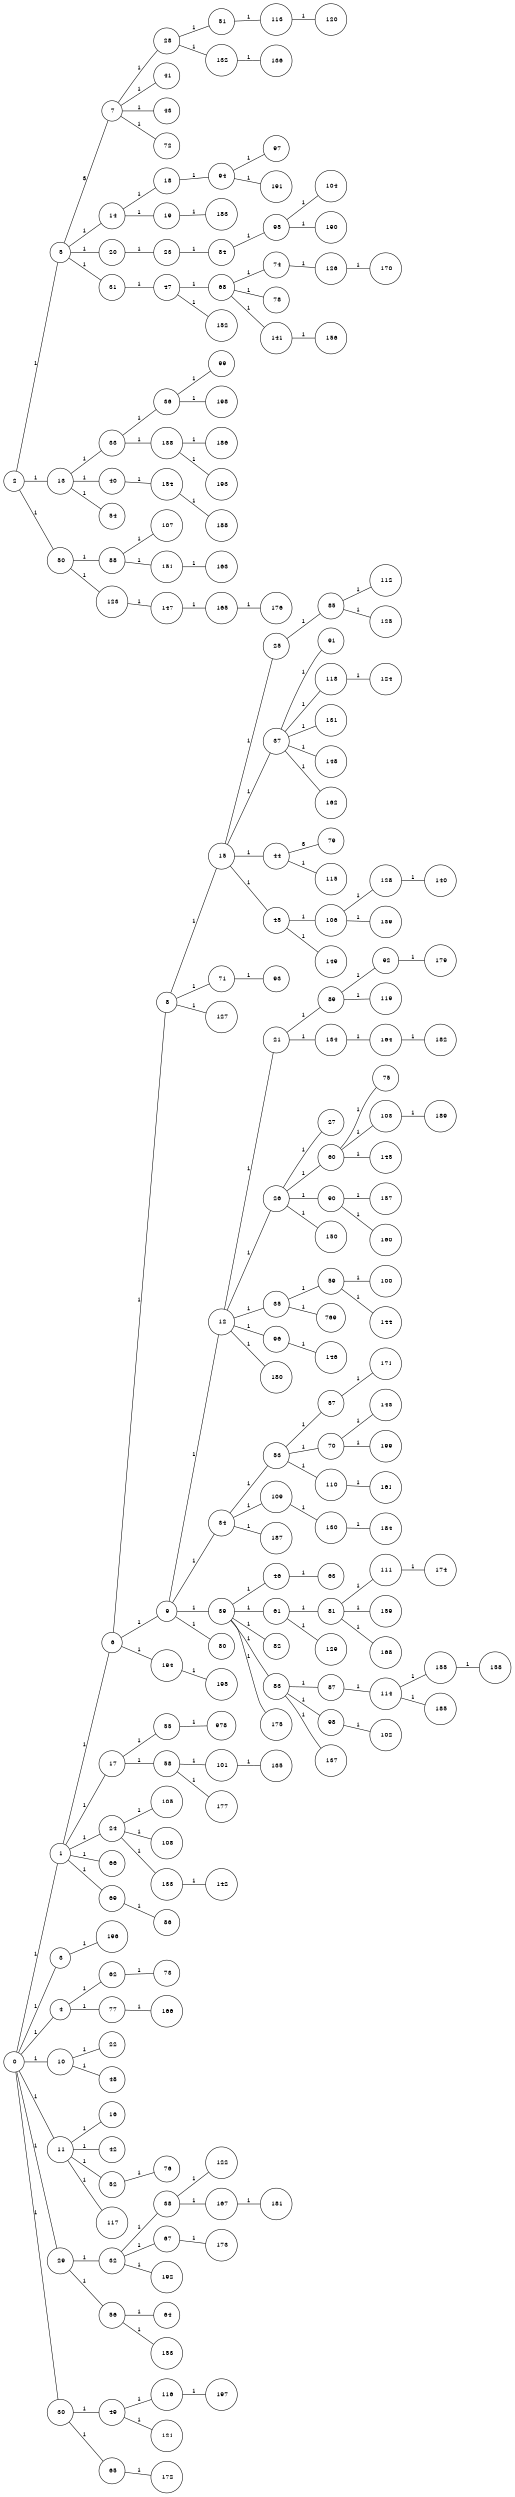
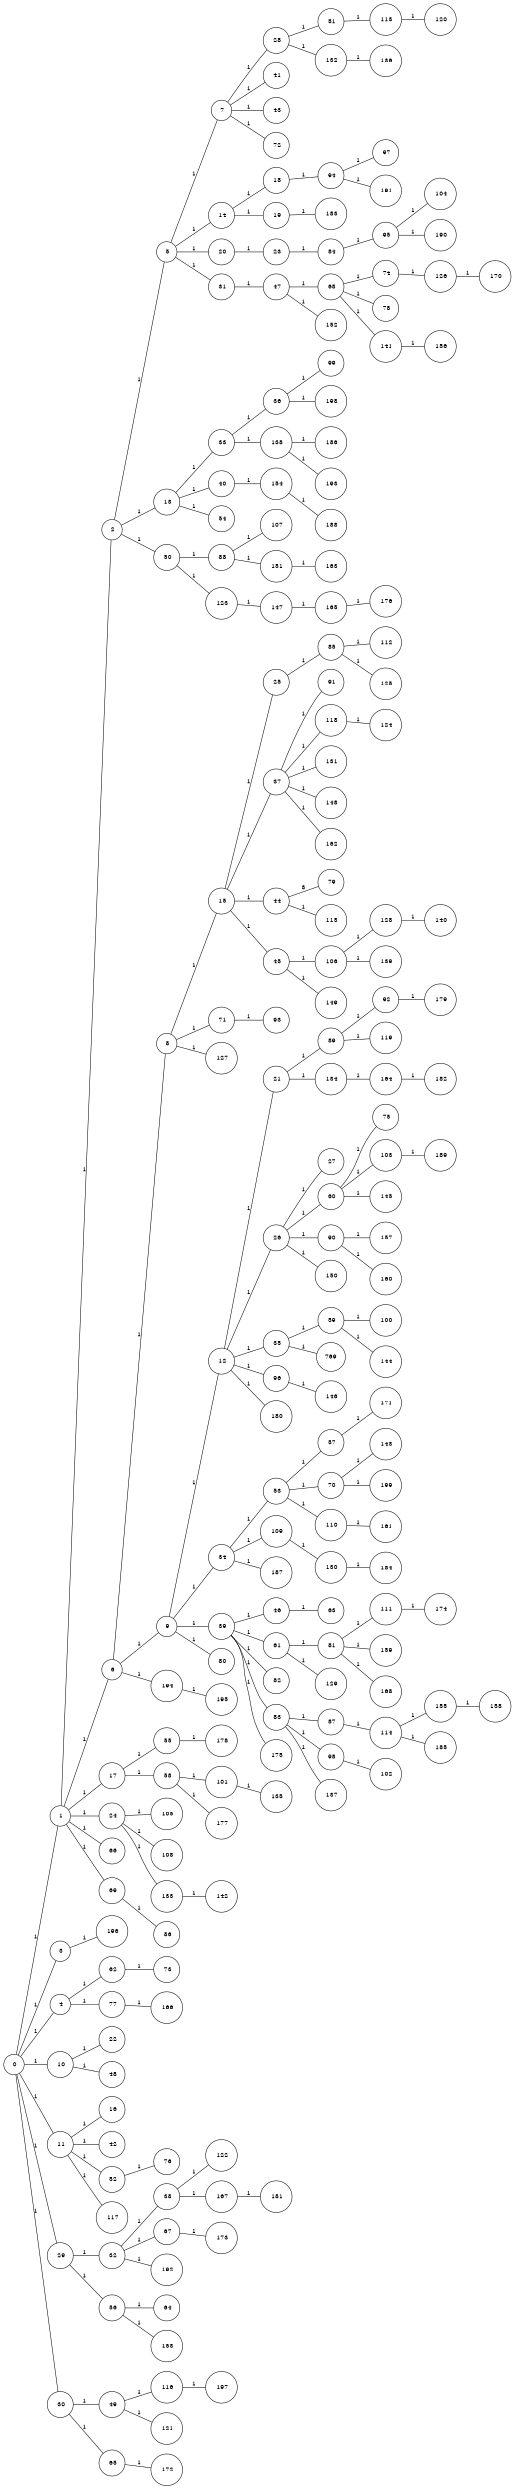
(85, 179) -> (194, 174)
none -> (86, 1173)
(221, 1726) -> (221, 1741)
